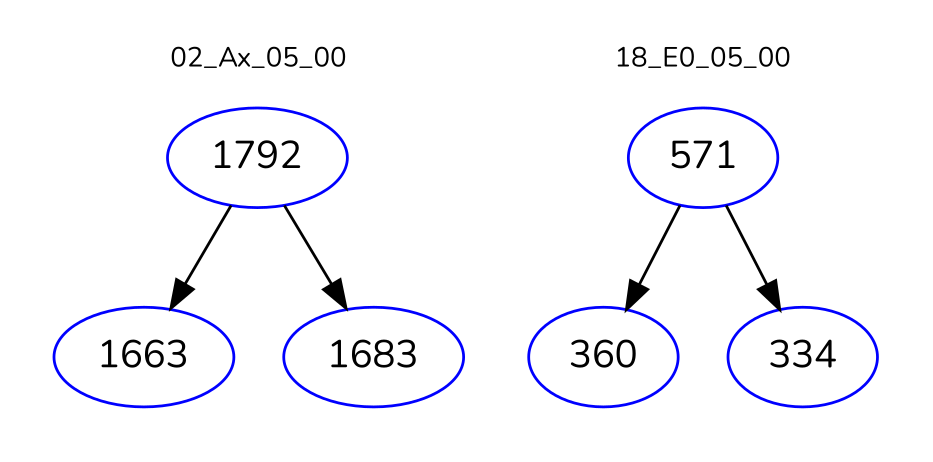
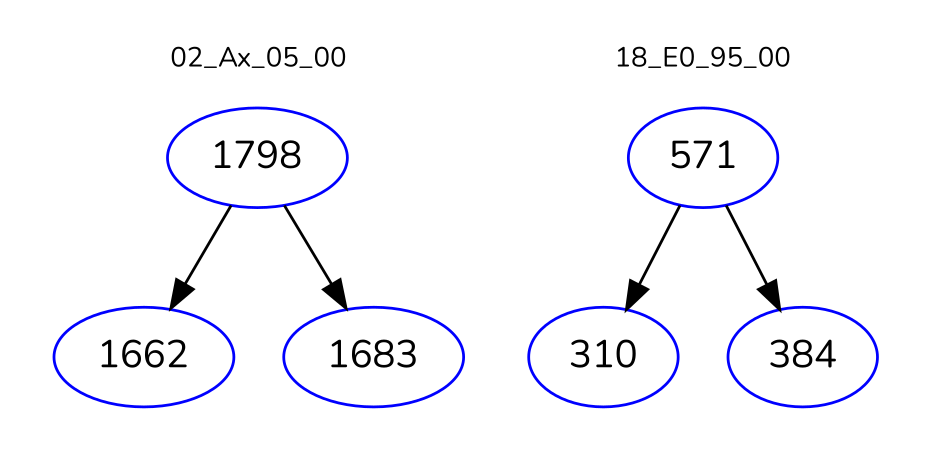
(703, 60) -> (703, 60)
(257, 158) -> (257, 158)
(144, 357) -> (144, 357)
(603, 357) -> (603, 357)
(803, 357) -> (803, 357)
